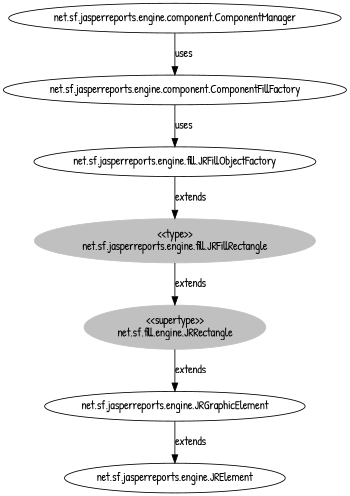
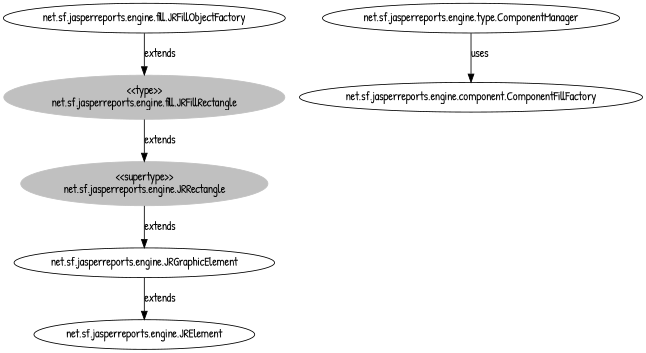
(175, 18) -> (471, 18)
(175, 122) -> none
(175, 327) -> (144, 184)
